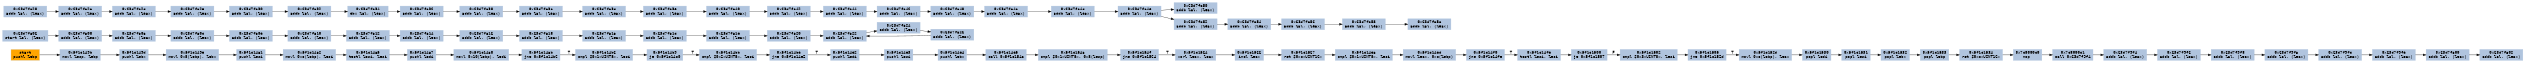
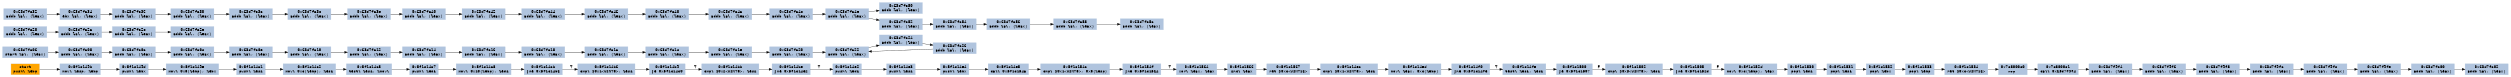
(251, 12) -> none
(1733, 53) -> (1718, 67)
(368, 55) -> (369, 69)
